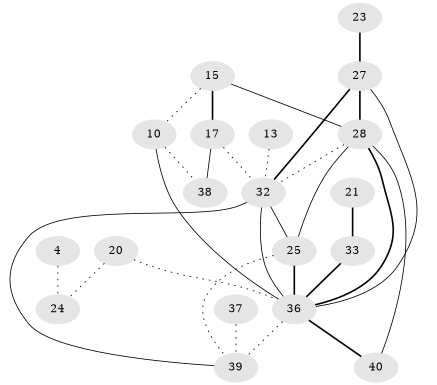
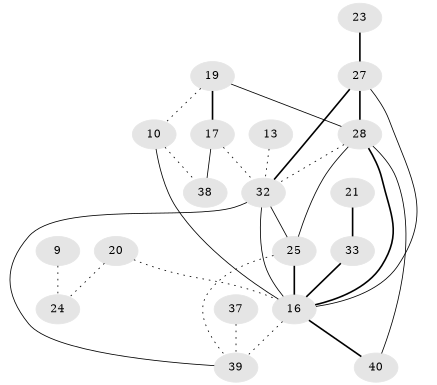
(213, 76) -> (213, 76)
(58, 251) -> (58, 251)
(294, 309) -> (294, 309)
